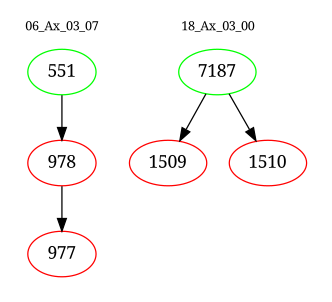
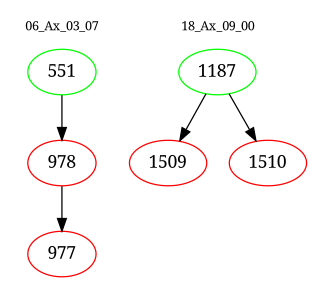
(218, 27) -> (218, 27)
(217, 72) -> (217, 72)
